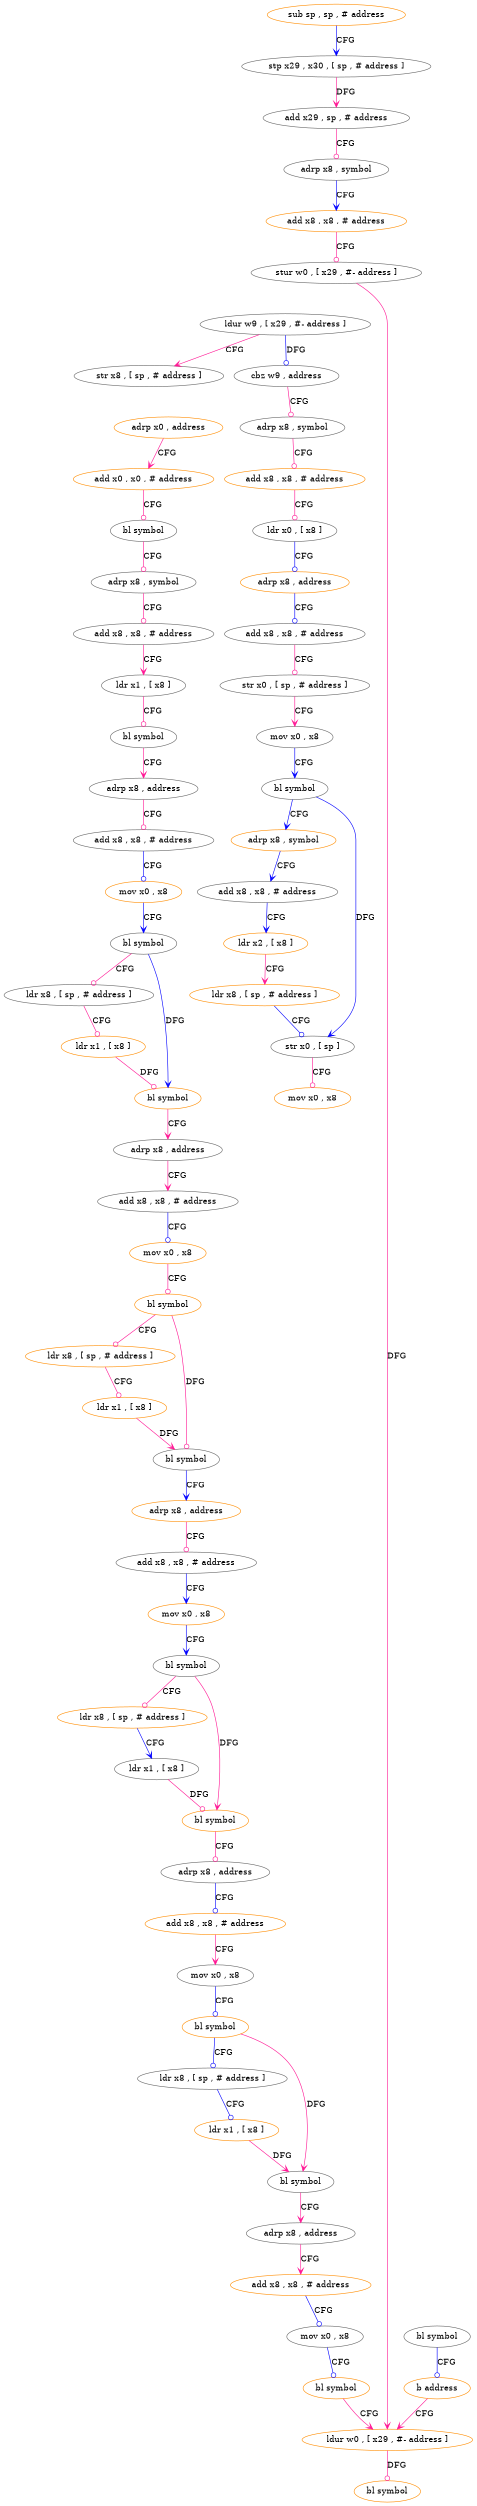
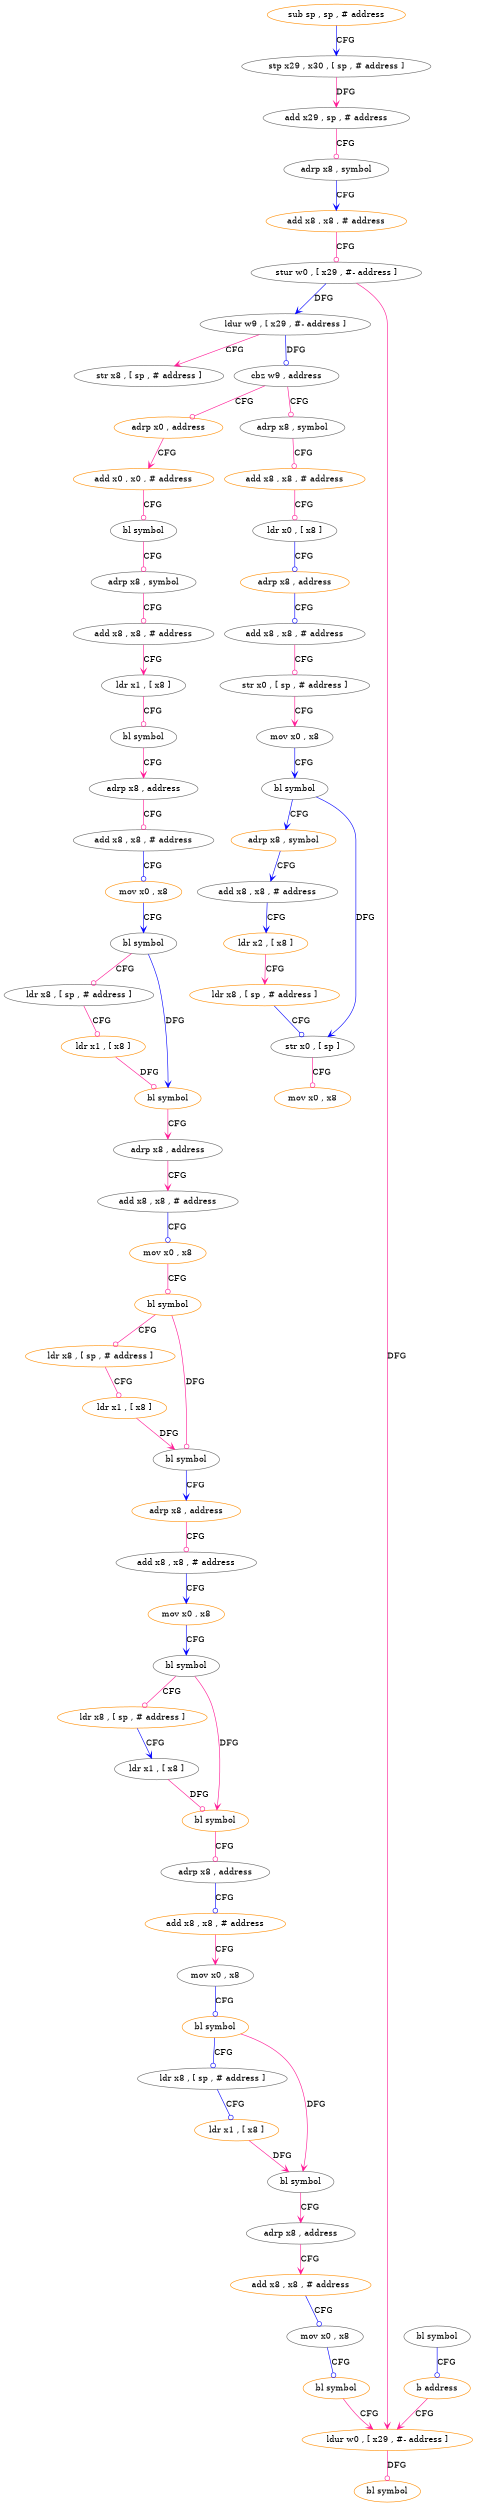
none -> (313, 297)
none -> (230, 401)
